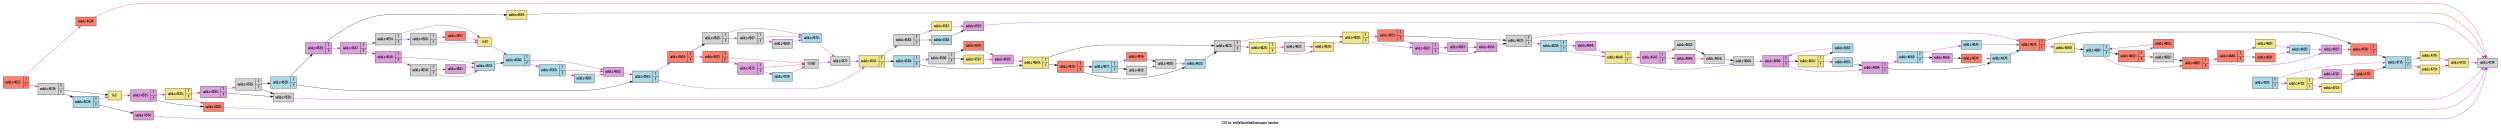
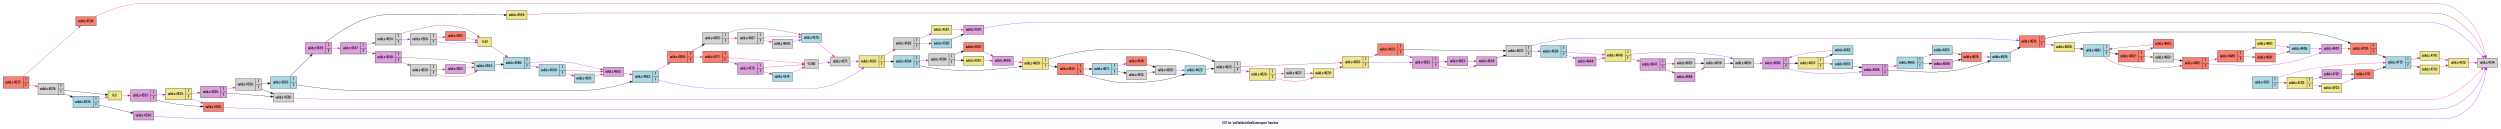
(1999, 45) -> (1955, 53)
(987, 52) -> (987, 53)
